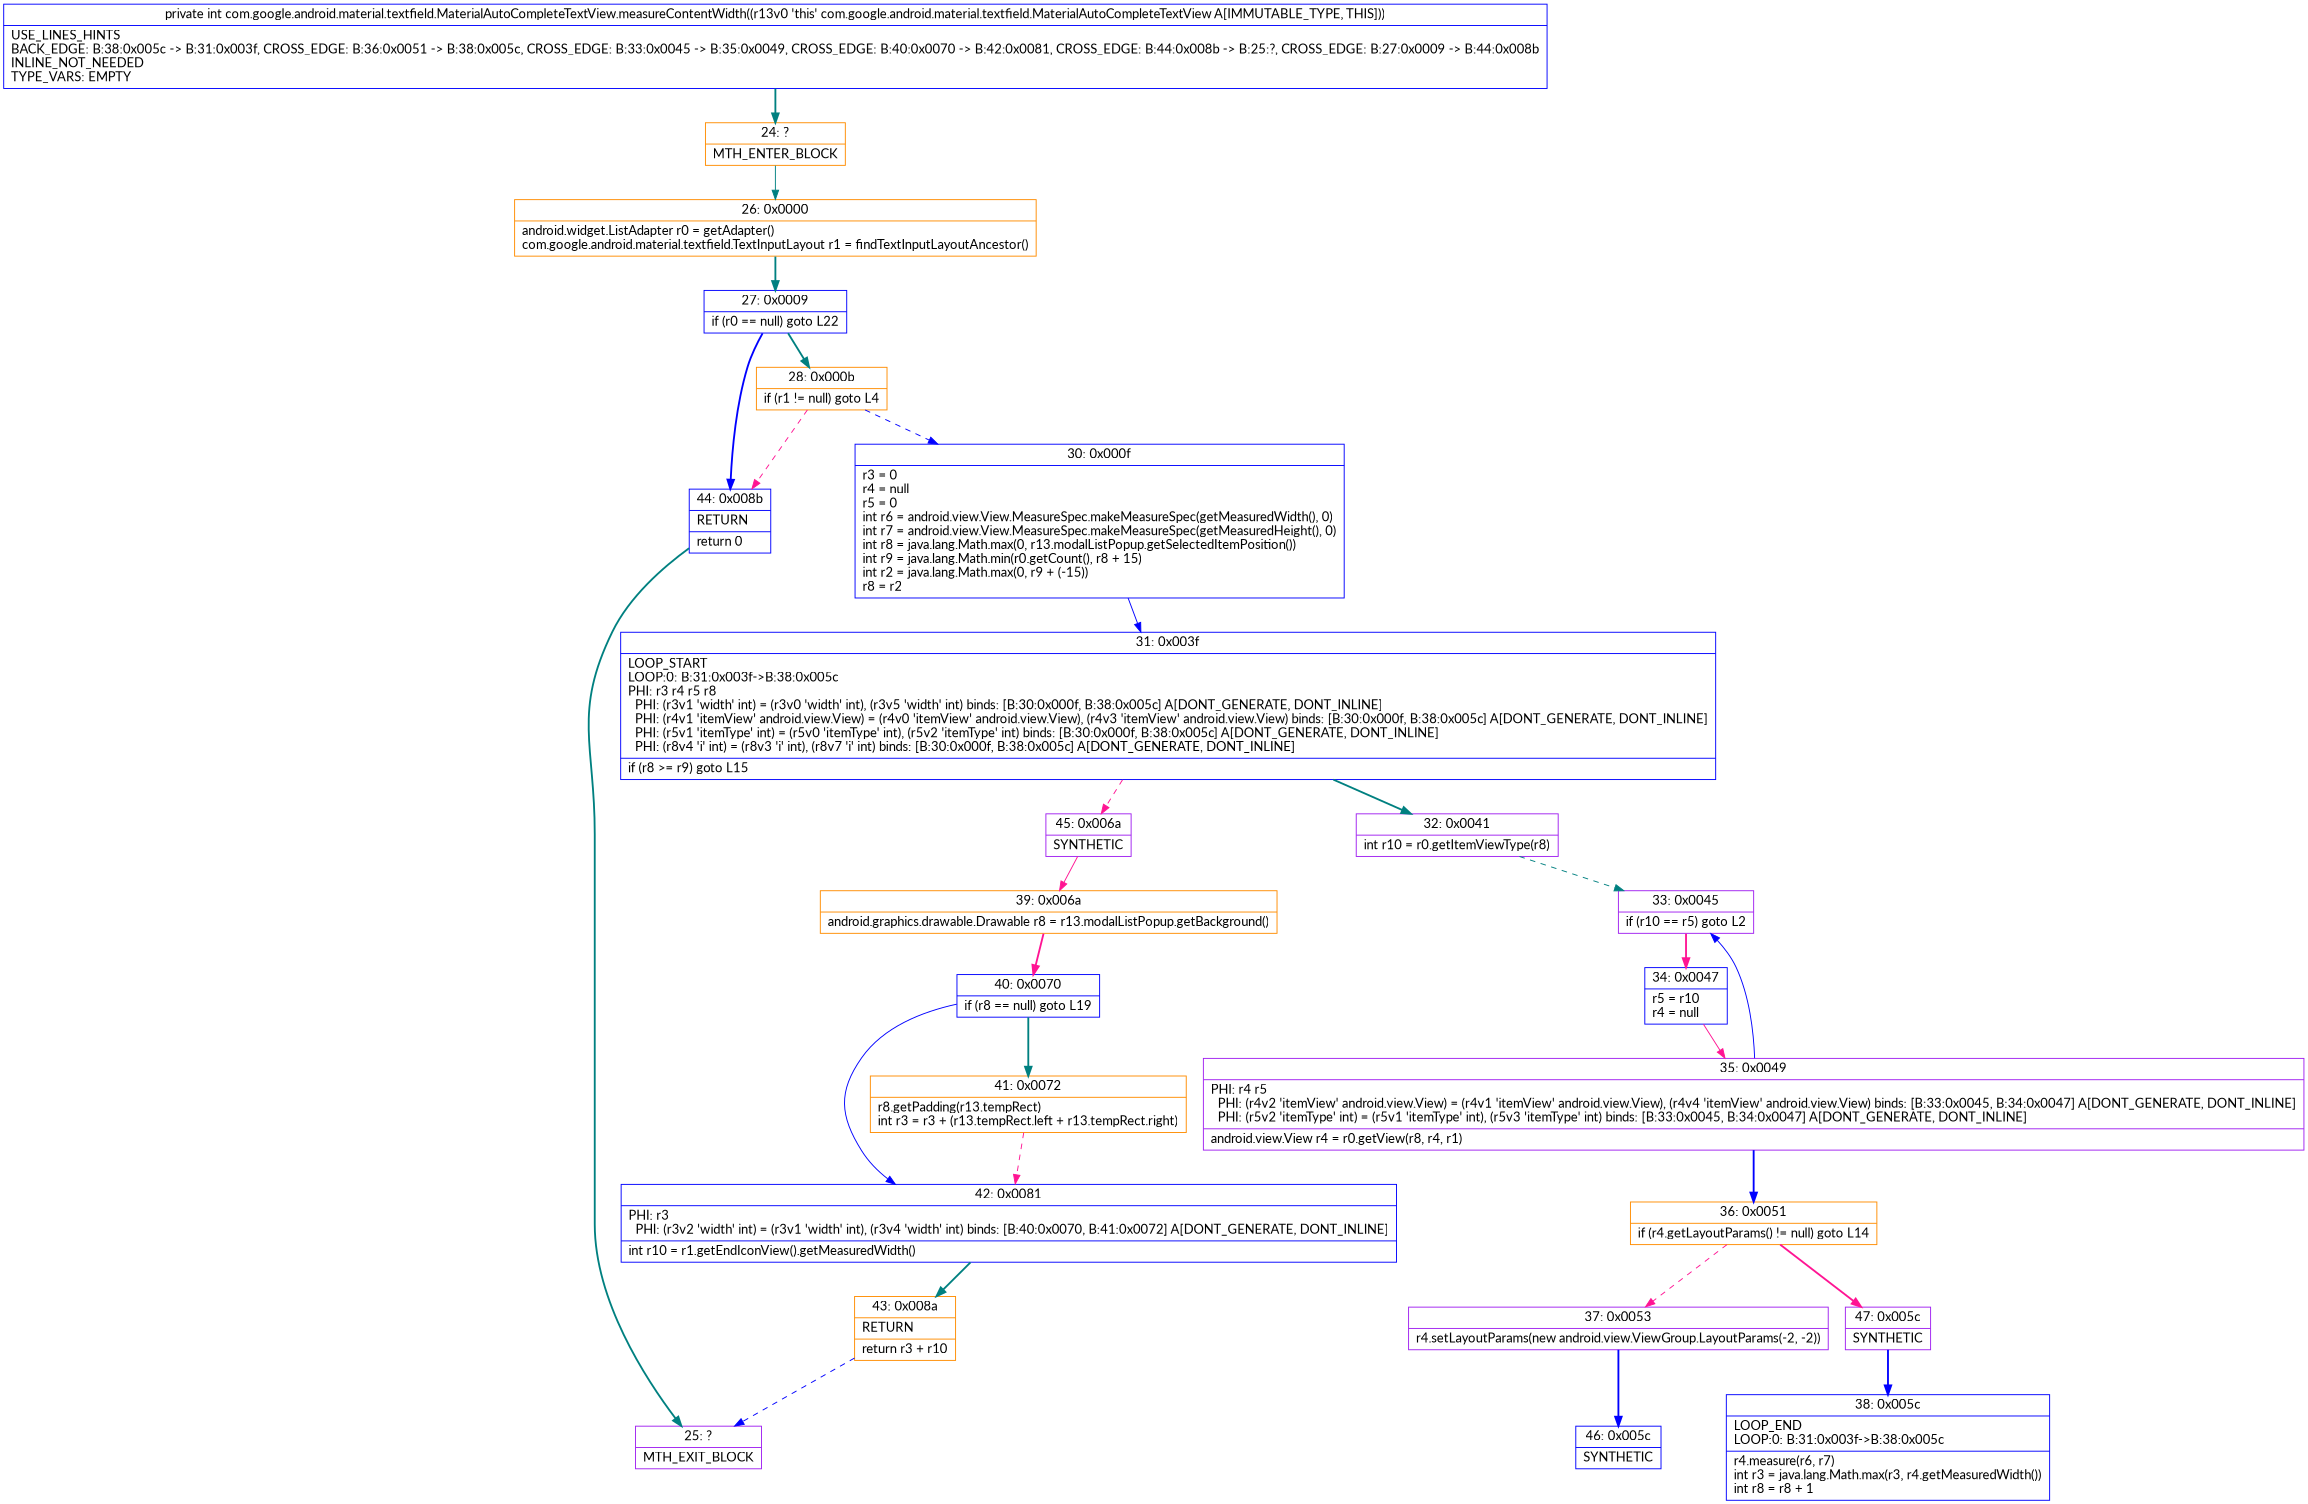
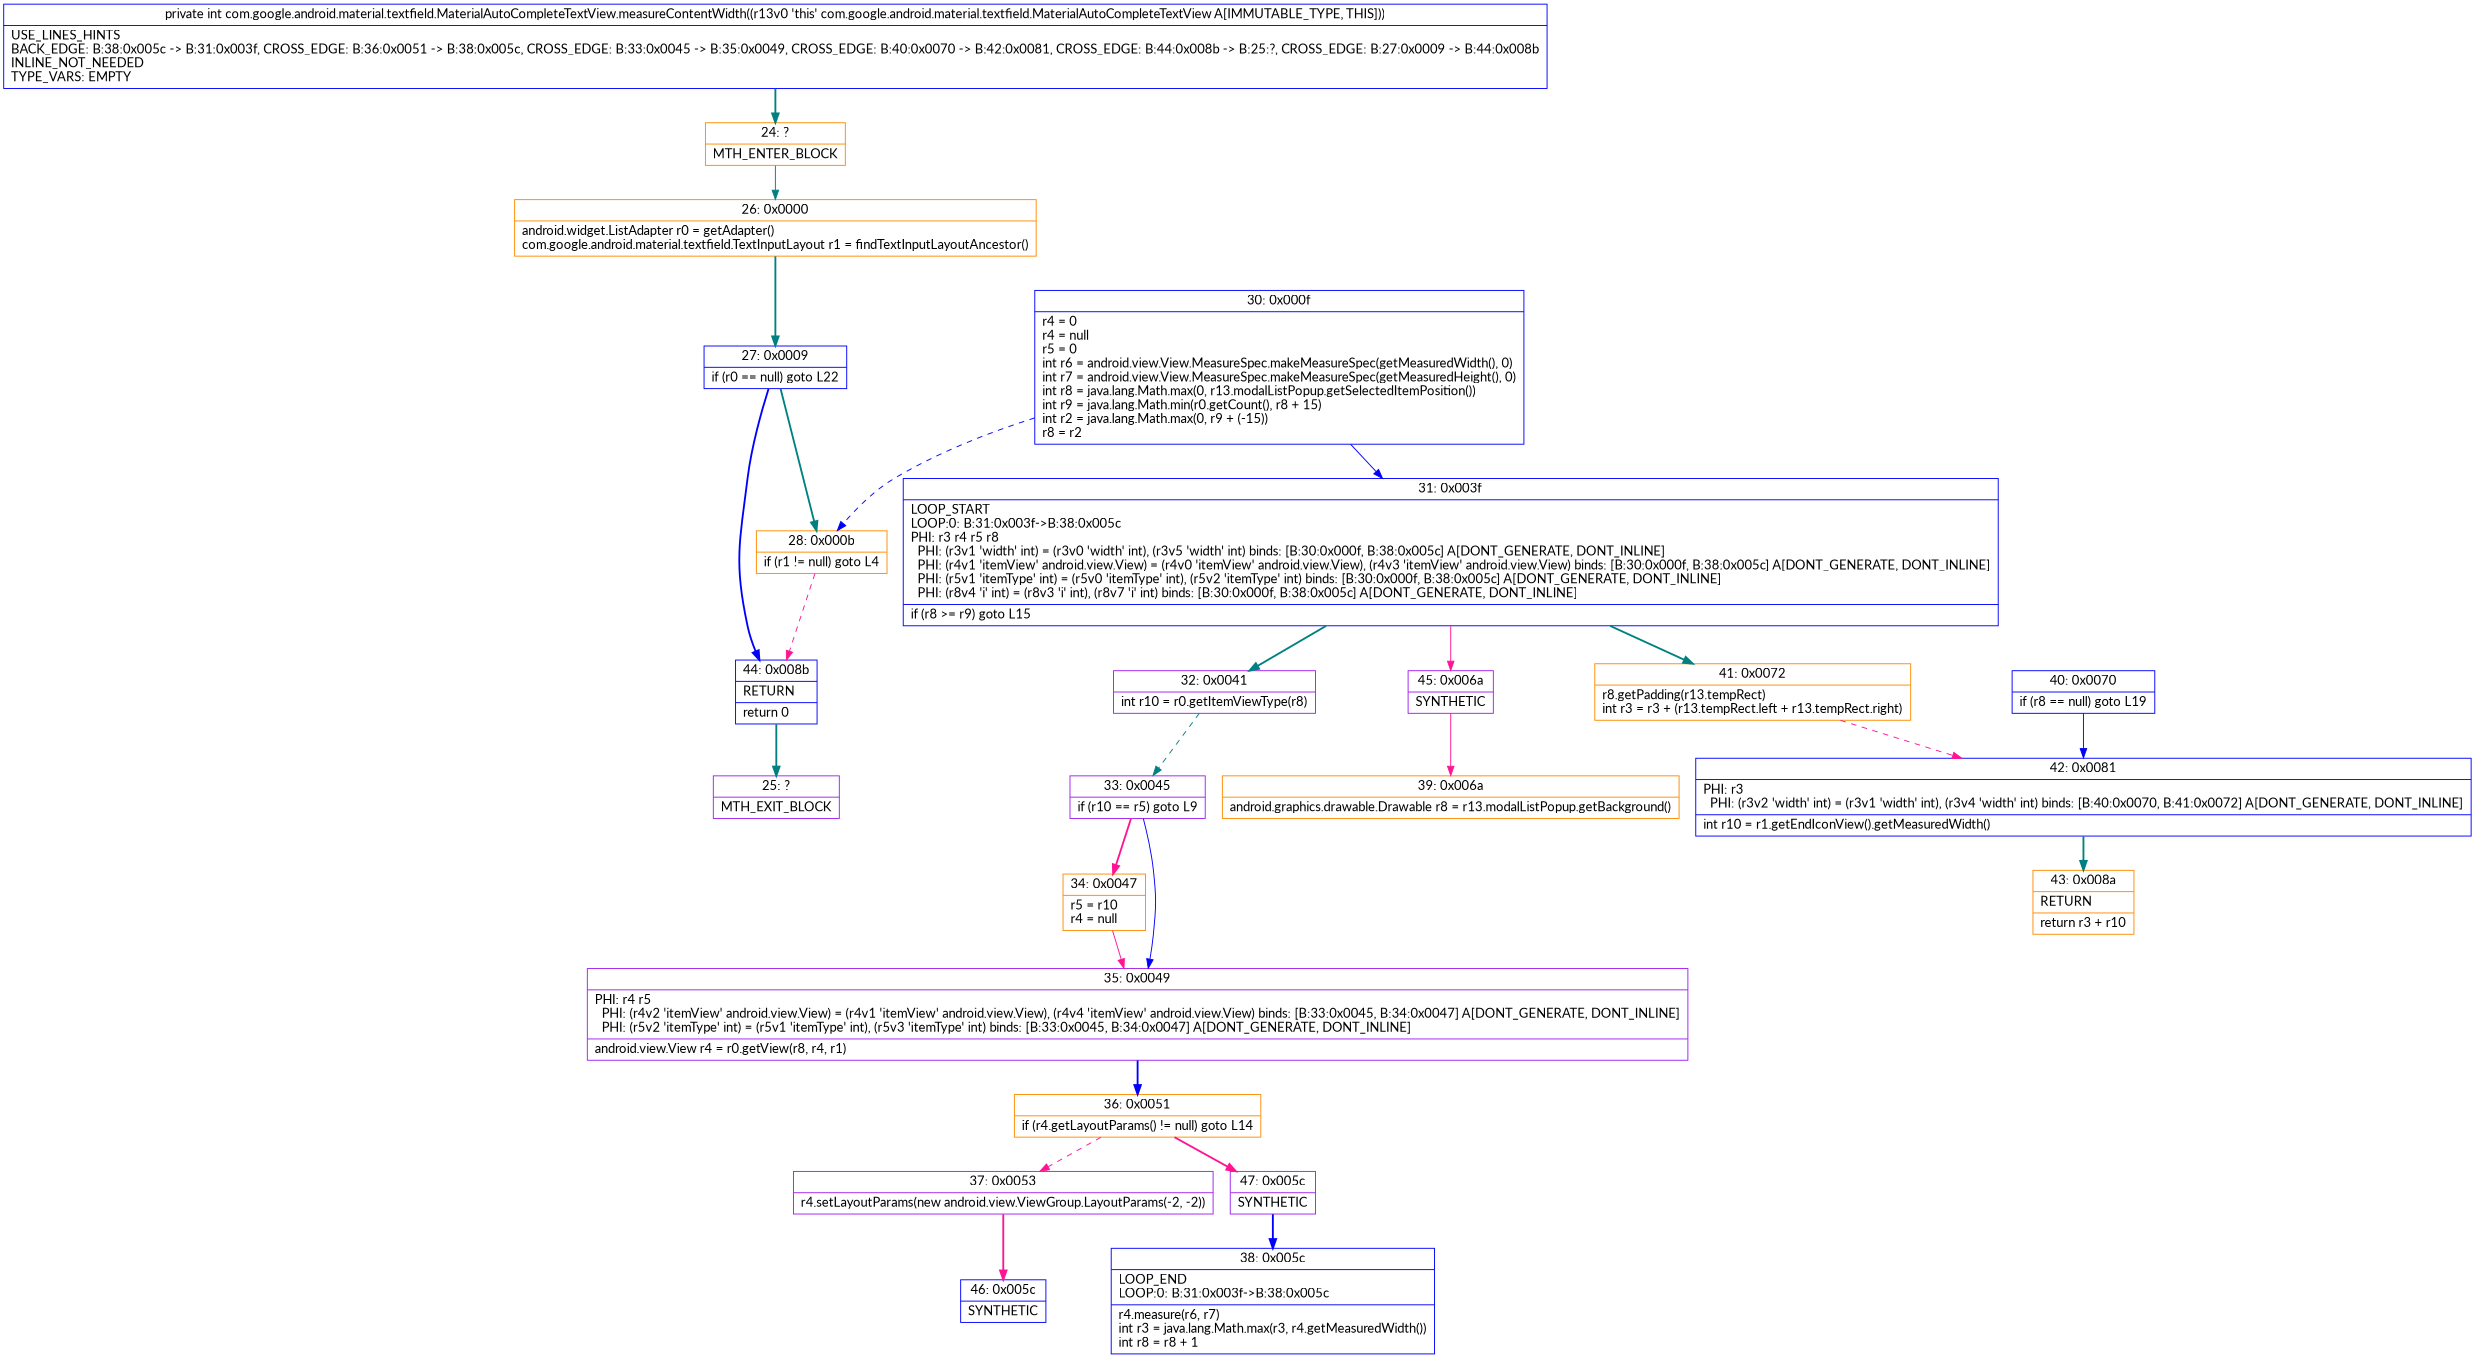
(897, 425) -> (932, 458)
(880, 476) -> (1060, 322)
(1114, 793) -> (1451, 644)
(1686, 922) -> (1138, 807)
(1040, 949) -> none
(1686, 996) -> (1104, 902)
(1746, 996) -> (1155, 888)
(1028, 1042) -> (1647, 643)
(1618, 1383) -> (1003, 1242)
(799, 1390) -> none
